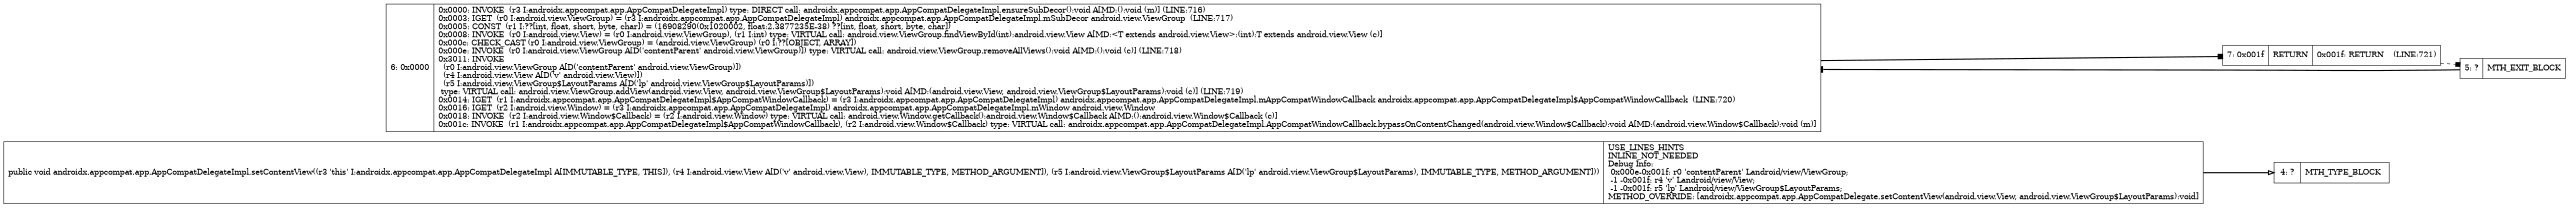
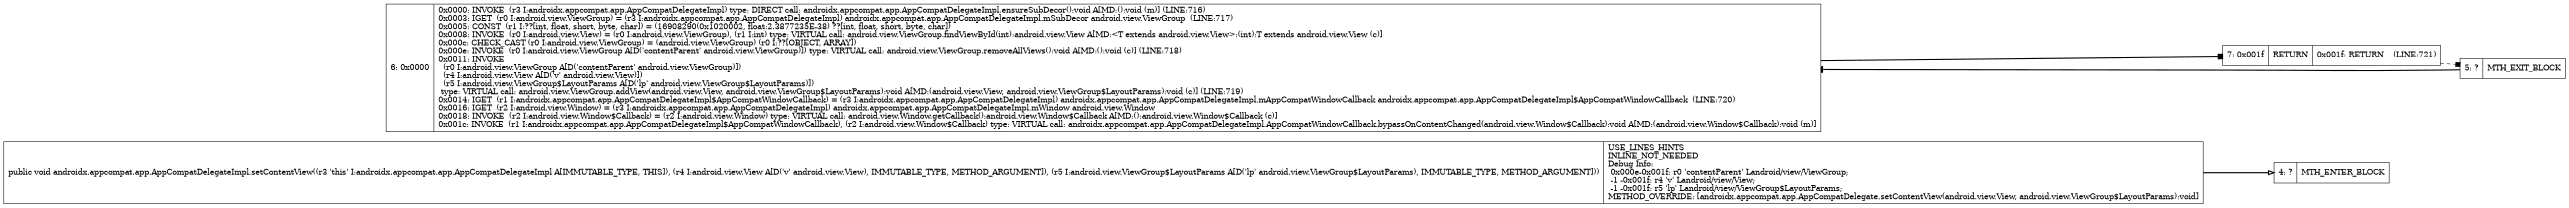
(474, 59) -> (474, 59)
(2343, 172) -> (2343, 172)
